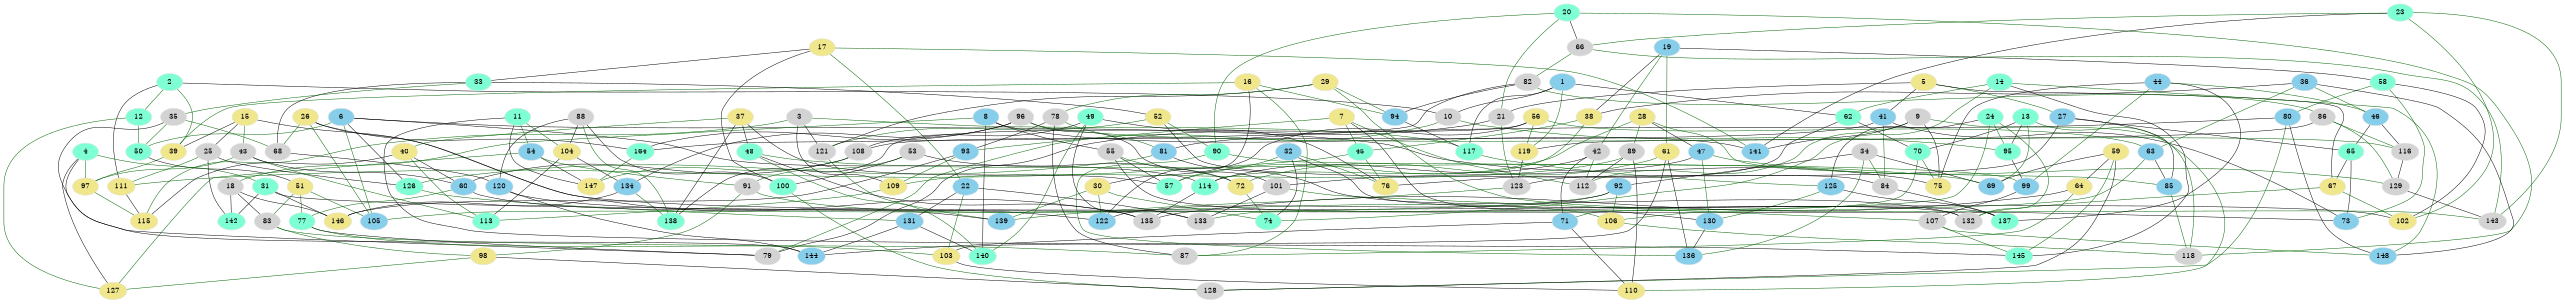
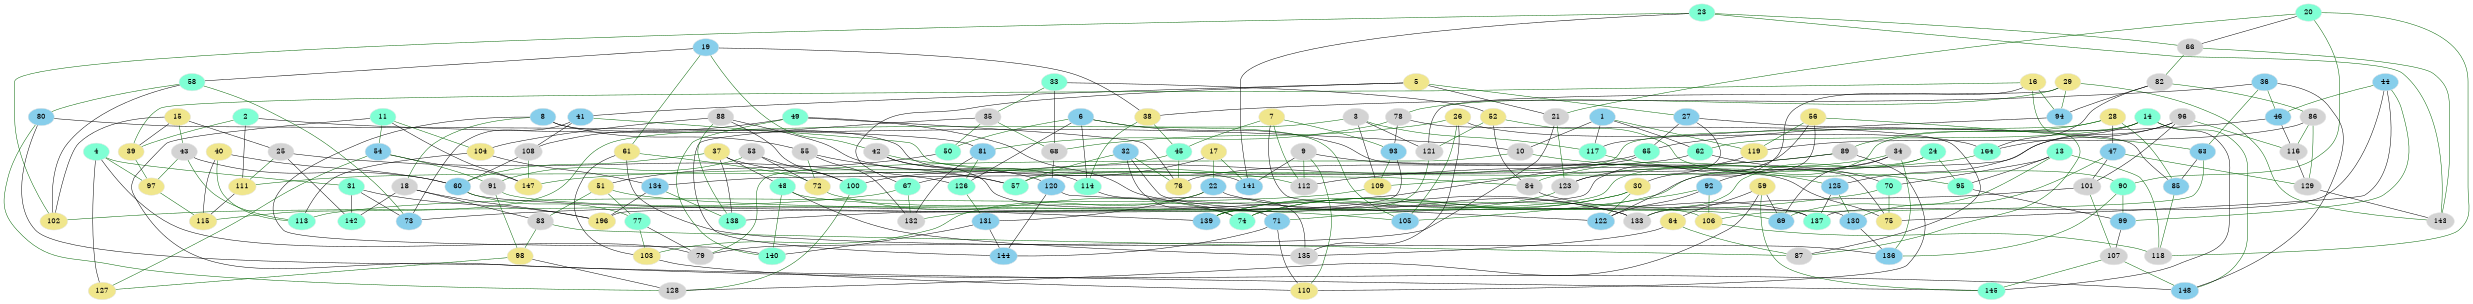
(650, 65) -> none
(139, 117) -> none
(633, 124) -> (645, 160)
(1892, 127) -> (1988, 165)
(2333, 187) -> (907, 187)
(338, 221) -> (602, 221)
